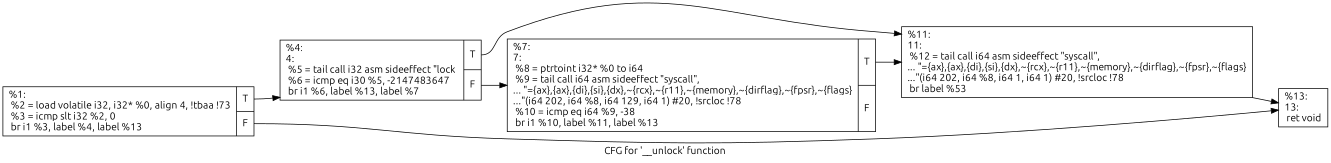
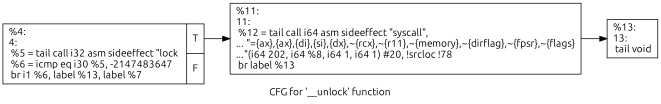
(691, 85) -> none
(937, 89) -> (266, 65)
(128, 111) -> none
(1303, 118) -> (632, 49)
